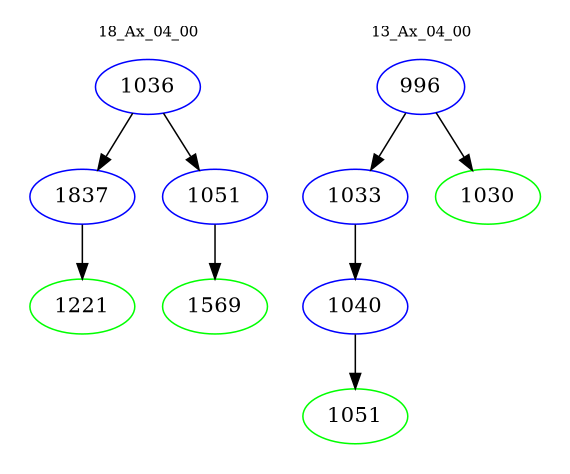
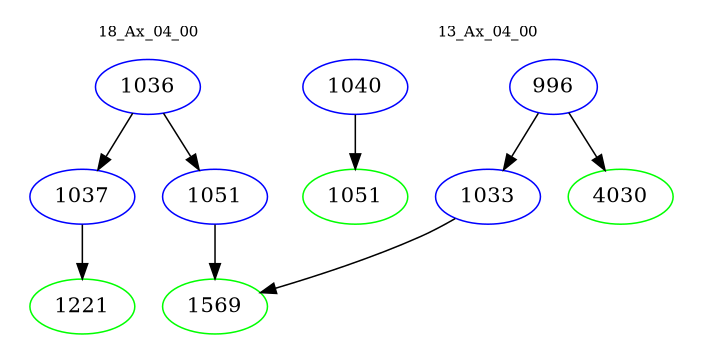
(82, 197) -> (82, 197)
(488, 197) -> (621, 197)
(355, 244) -> (367, 258)
